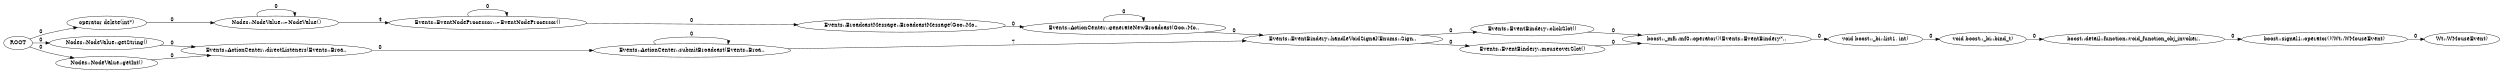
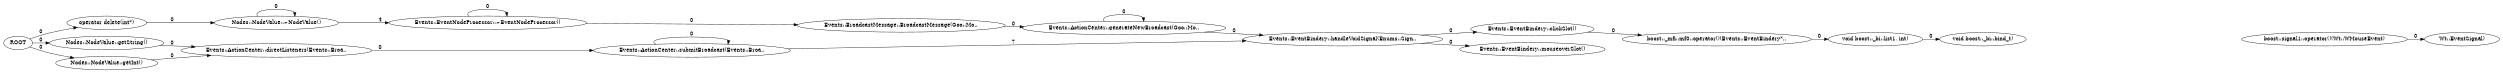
(2134, 39) -> none
(2462, 39) -> (2462, 39)
(1616, 45) -> none
